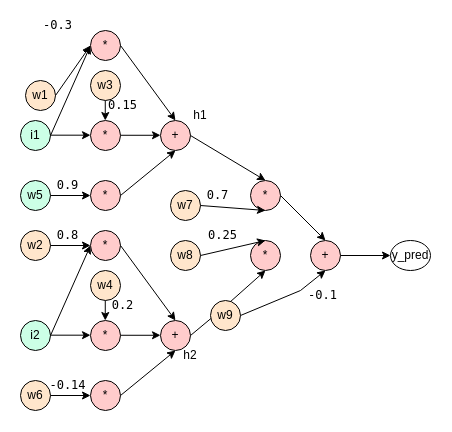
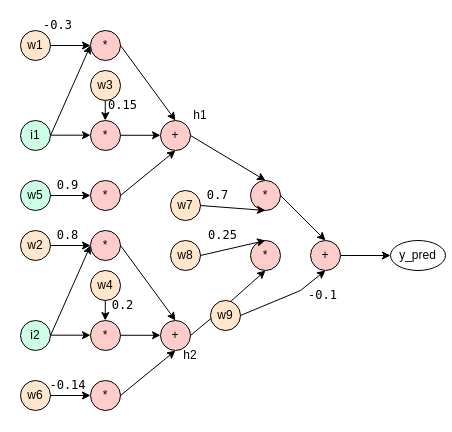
(41, 96) -> (36, 46)
(411, 256) -> (418, 256)
